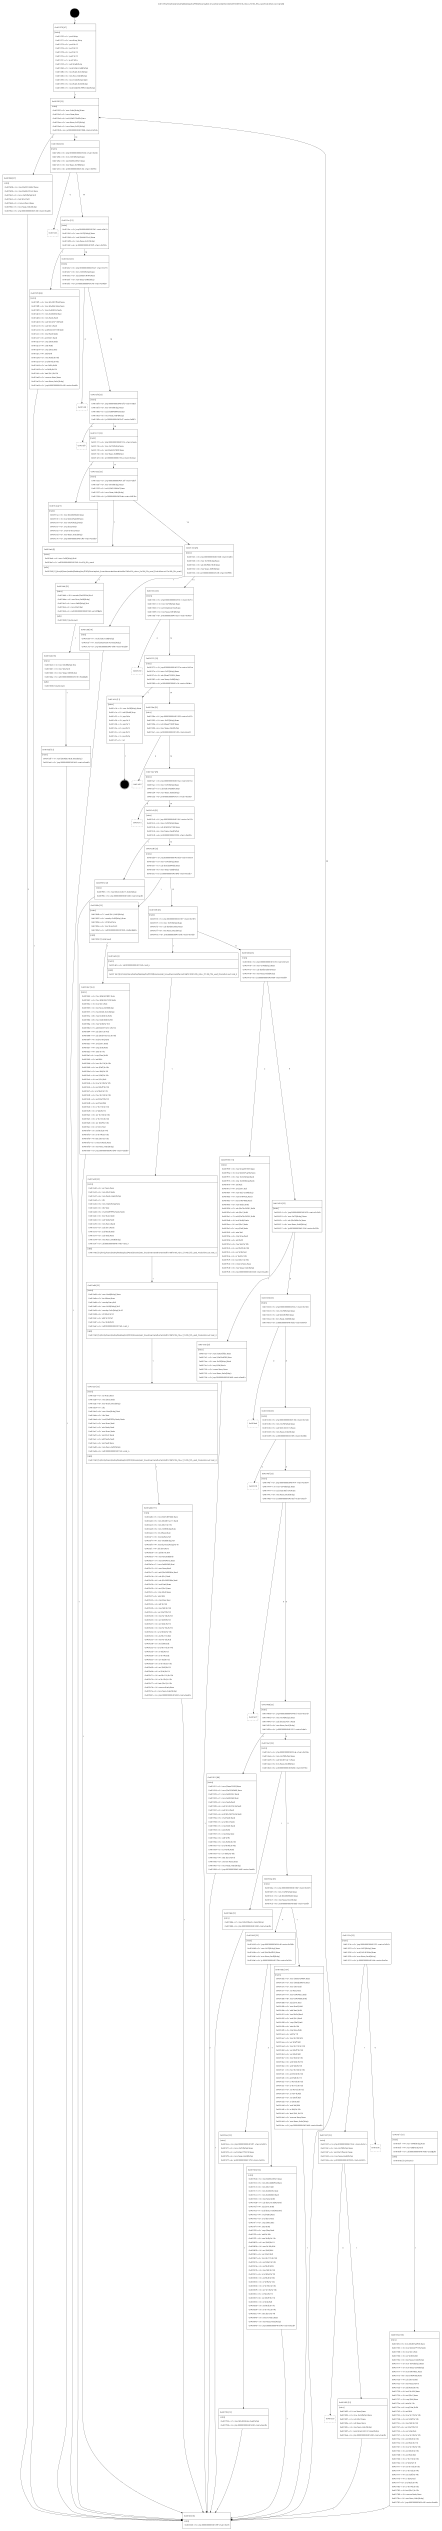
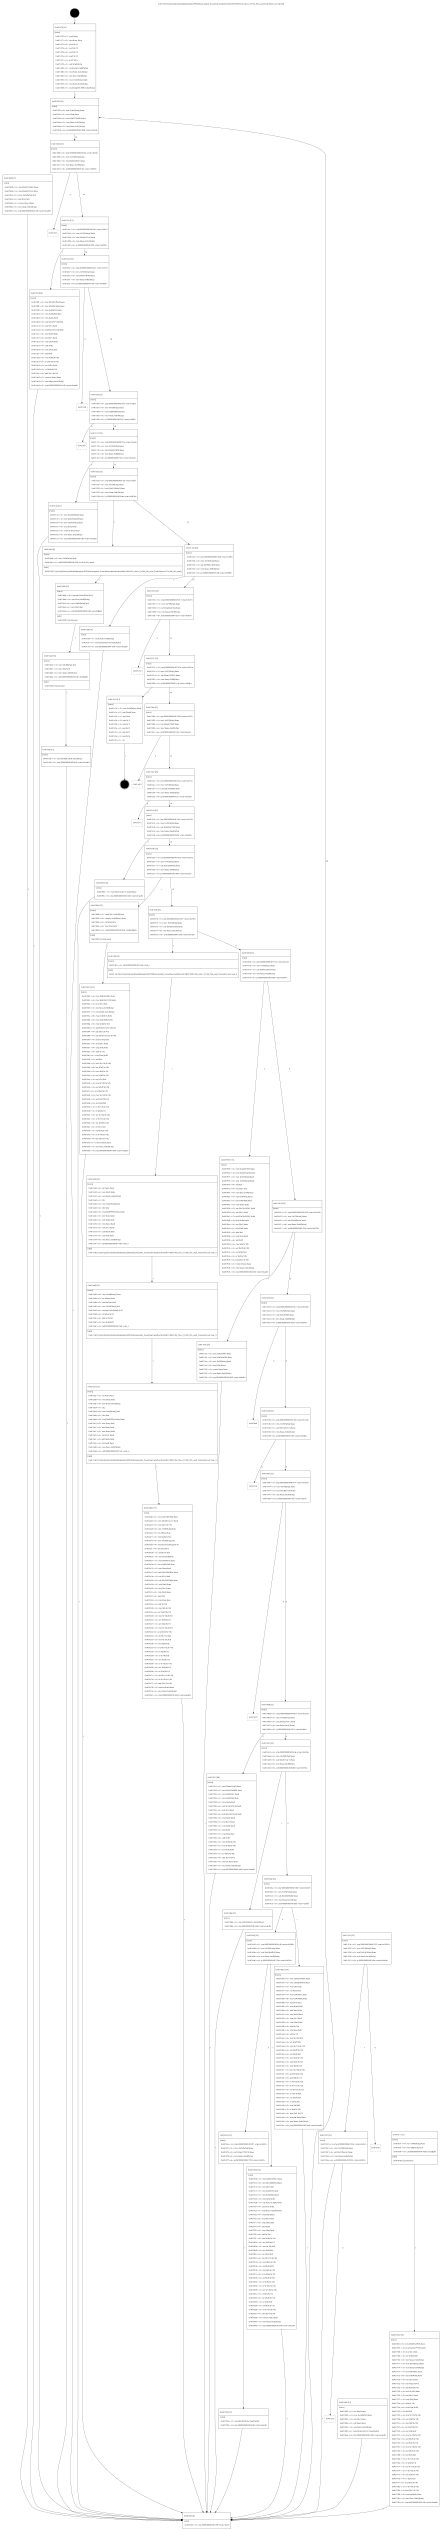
(42, 153) -> none
none -> (39, 1585)
(353, 2281) -> (322, 2379)
